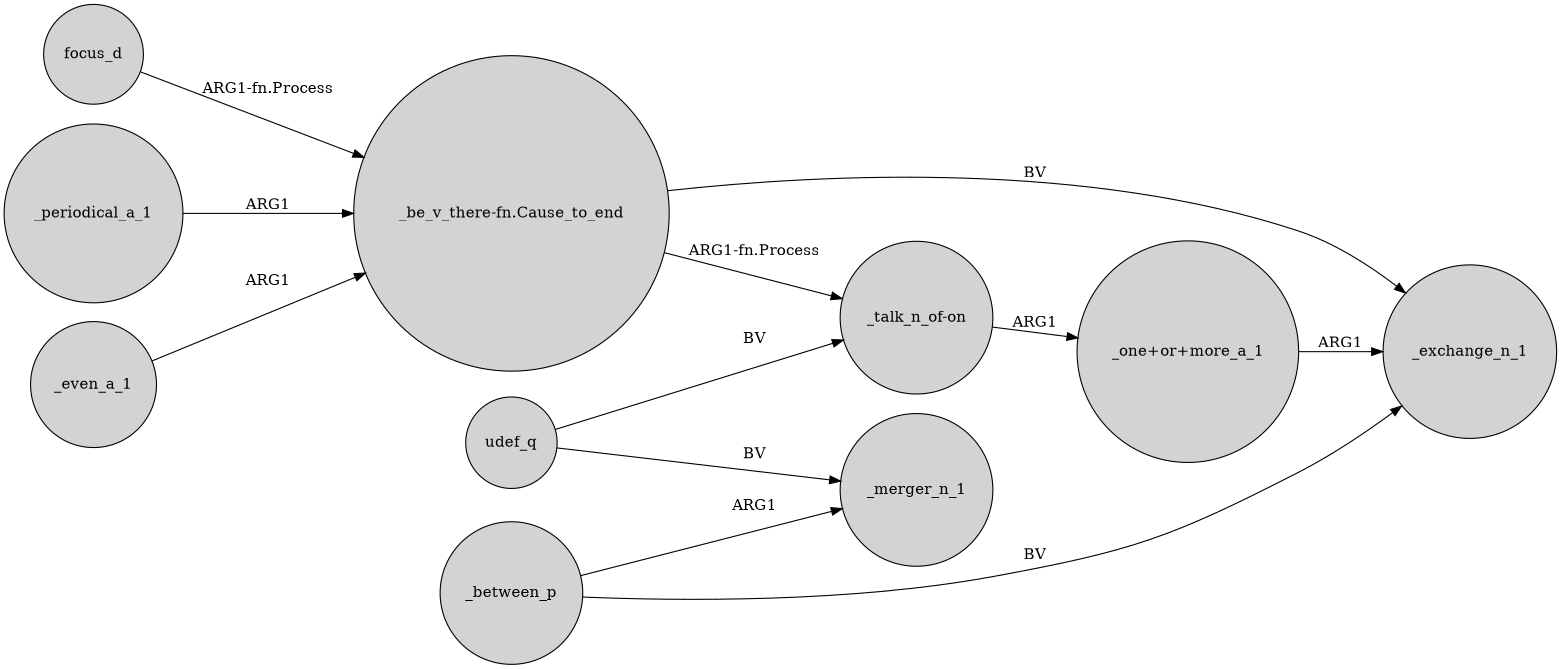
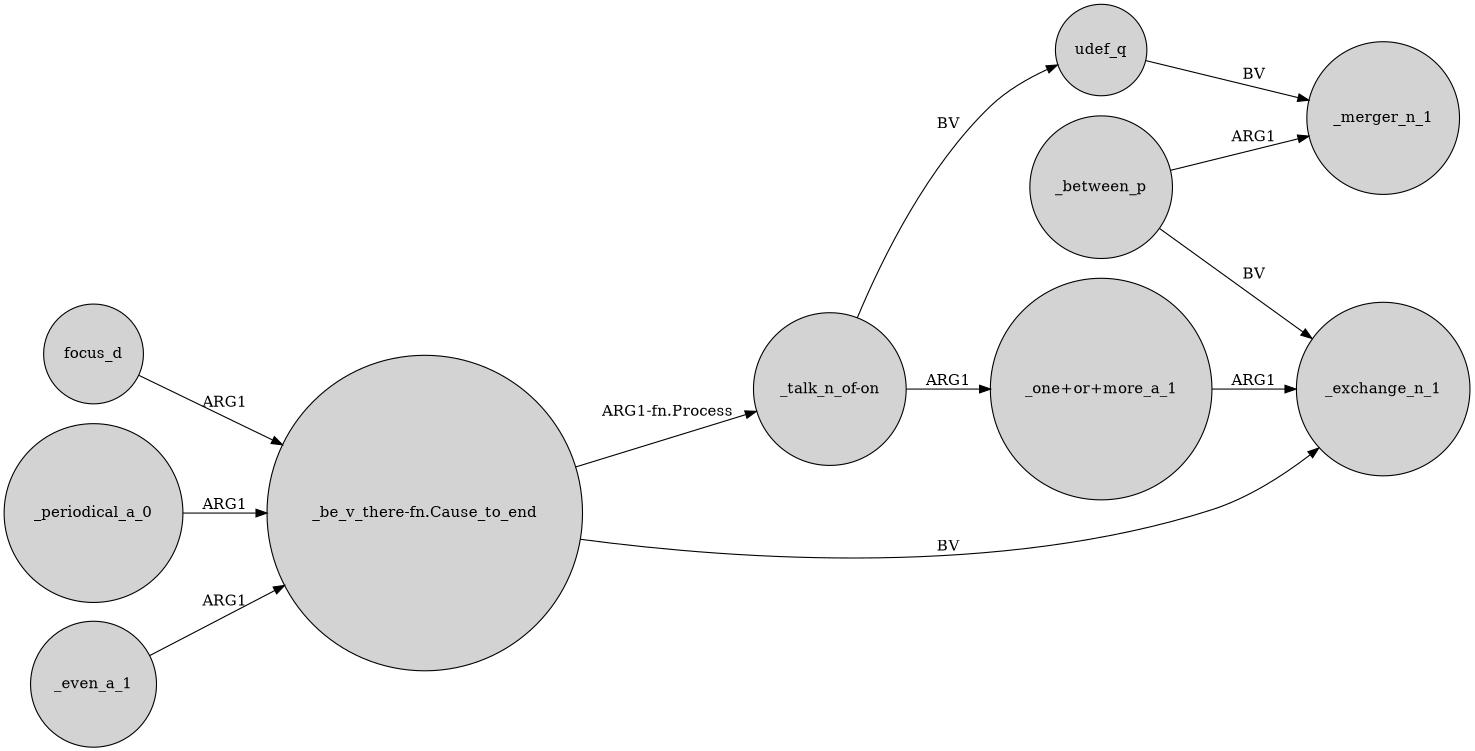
(268, 89) -> (225, 403)
(94, 213) -> (94, 513)
(694, 386) -> (932, 177)
